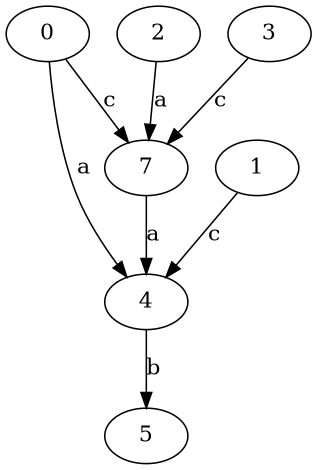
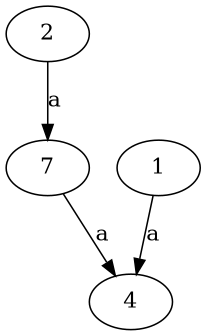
(48, 34) -> none
(270, 34) -> none
(214, 235) -> (153, 235)
(146, 436) -> none
